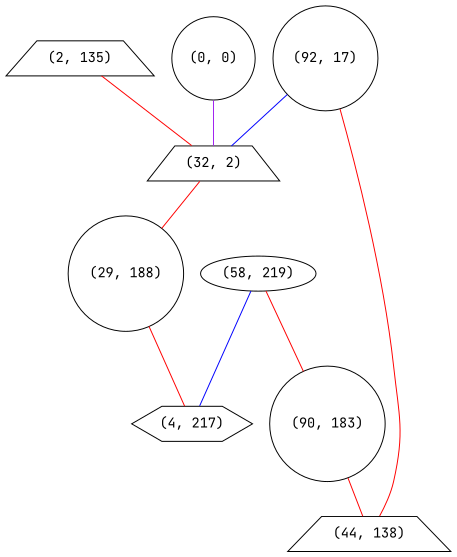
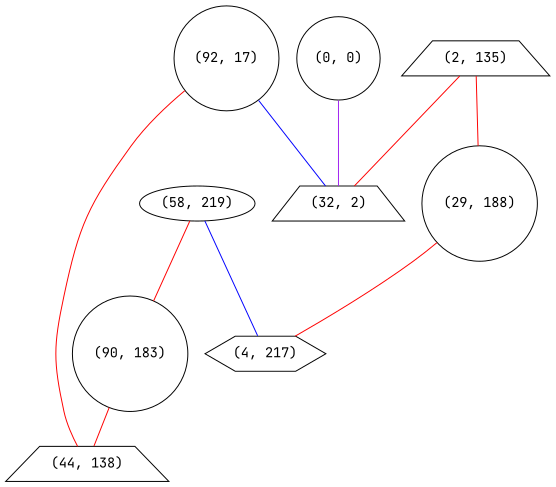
(181, 205) -> (477, 111)
